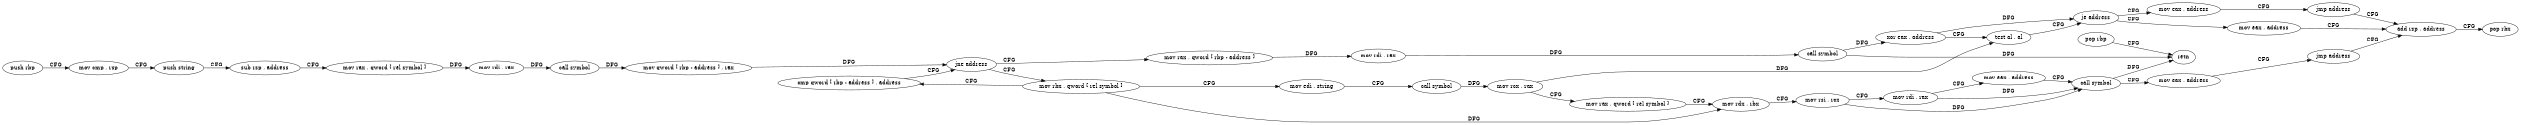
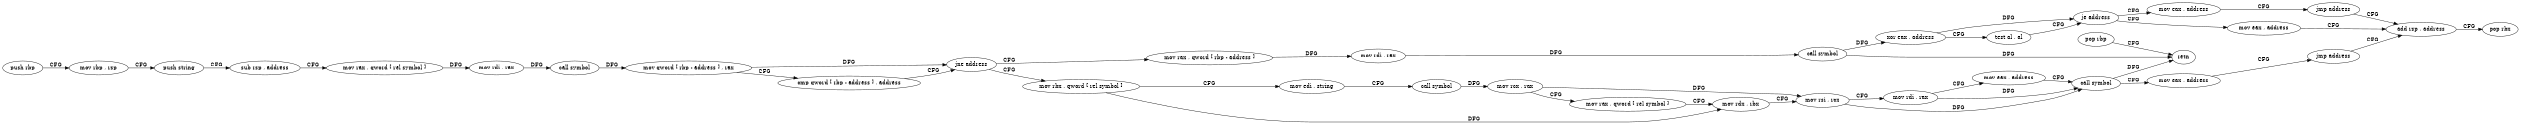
(99, 68) -> (99, 68)
(1766, 72) -> (1670, 91)
(973, 85) -> (765, 75)
